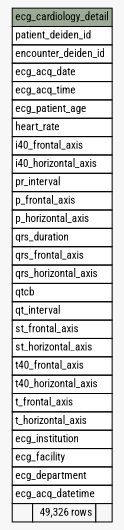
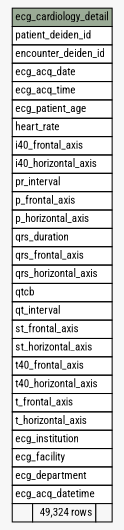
(66, 512) -> (66, 512)
